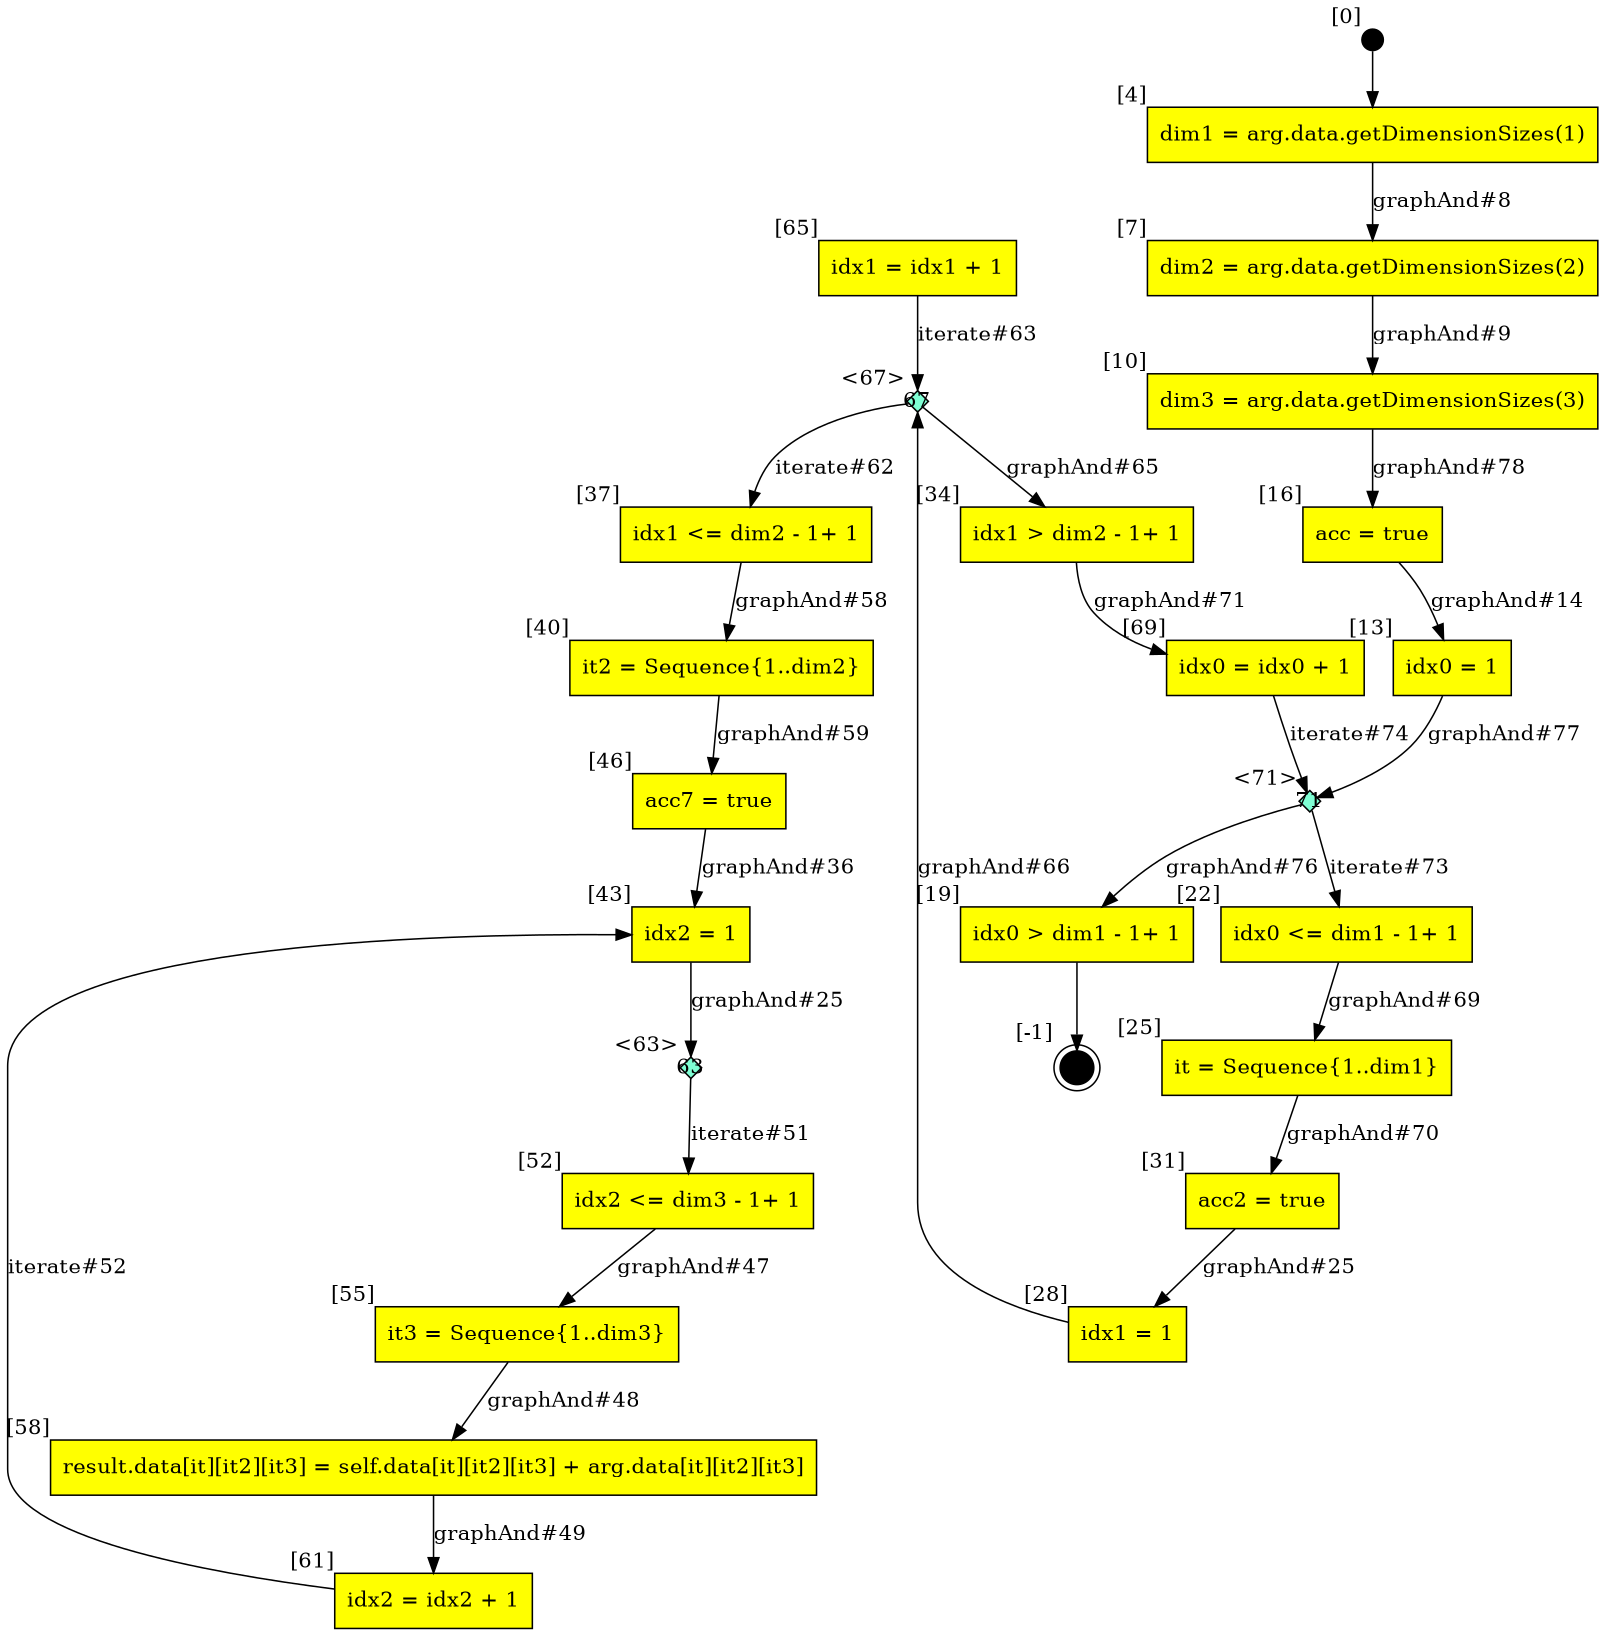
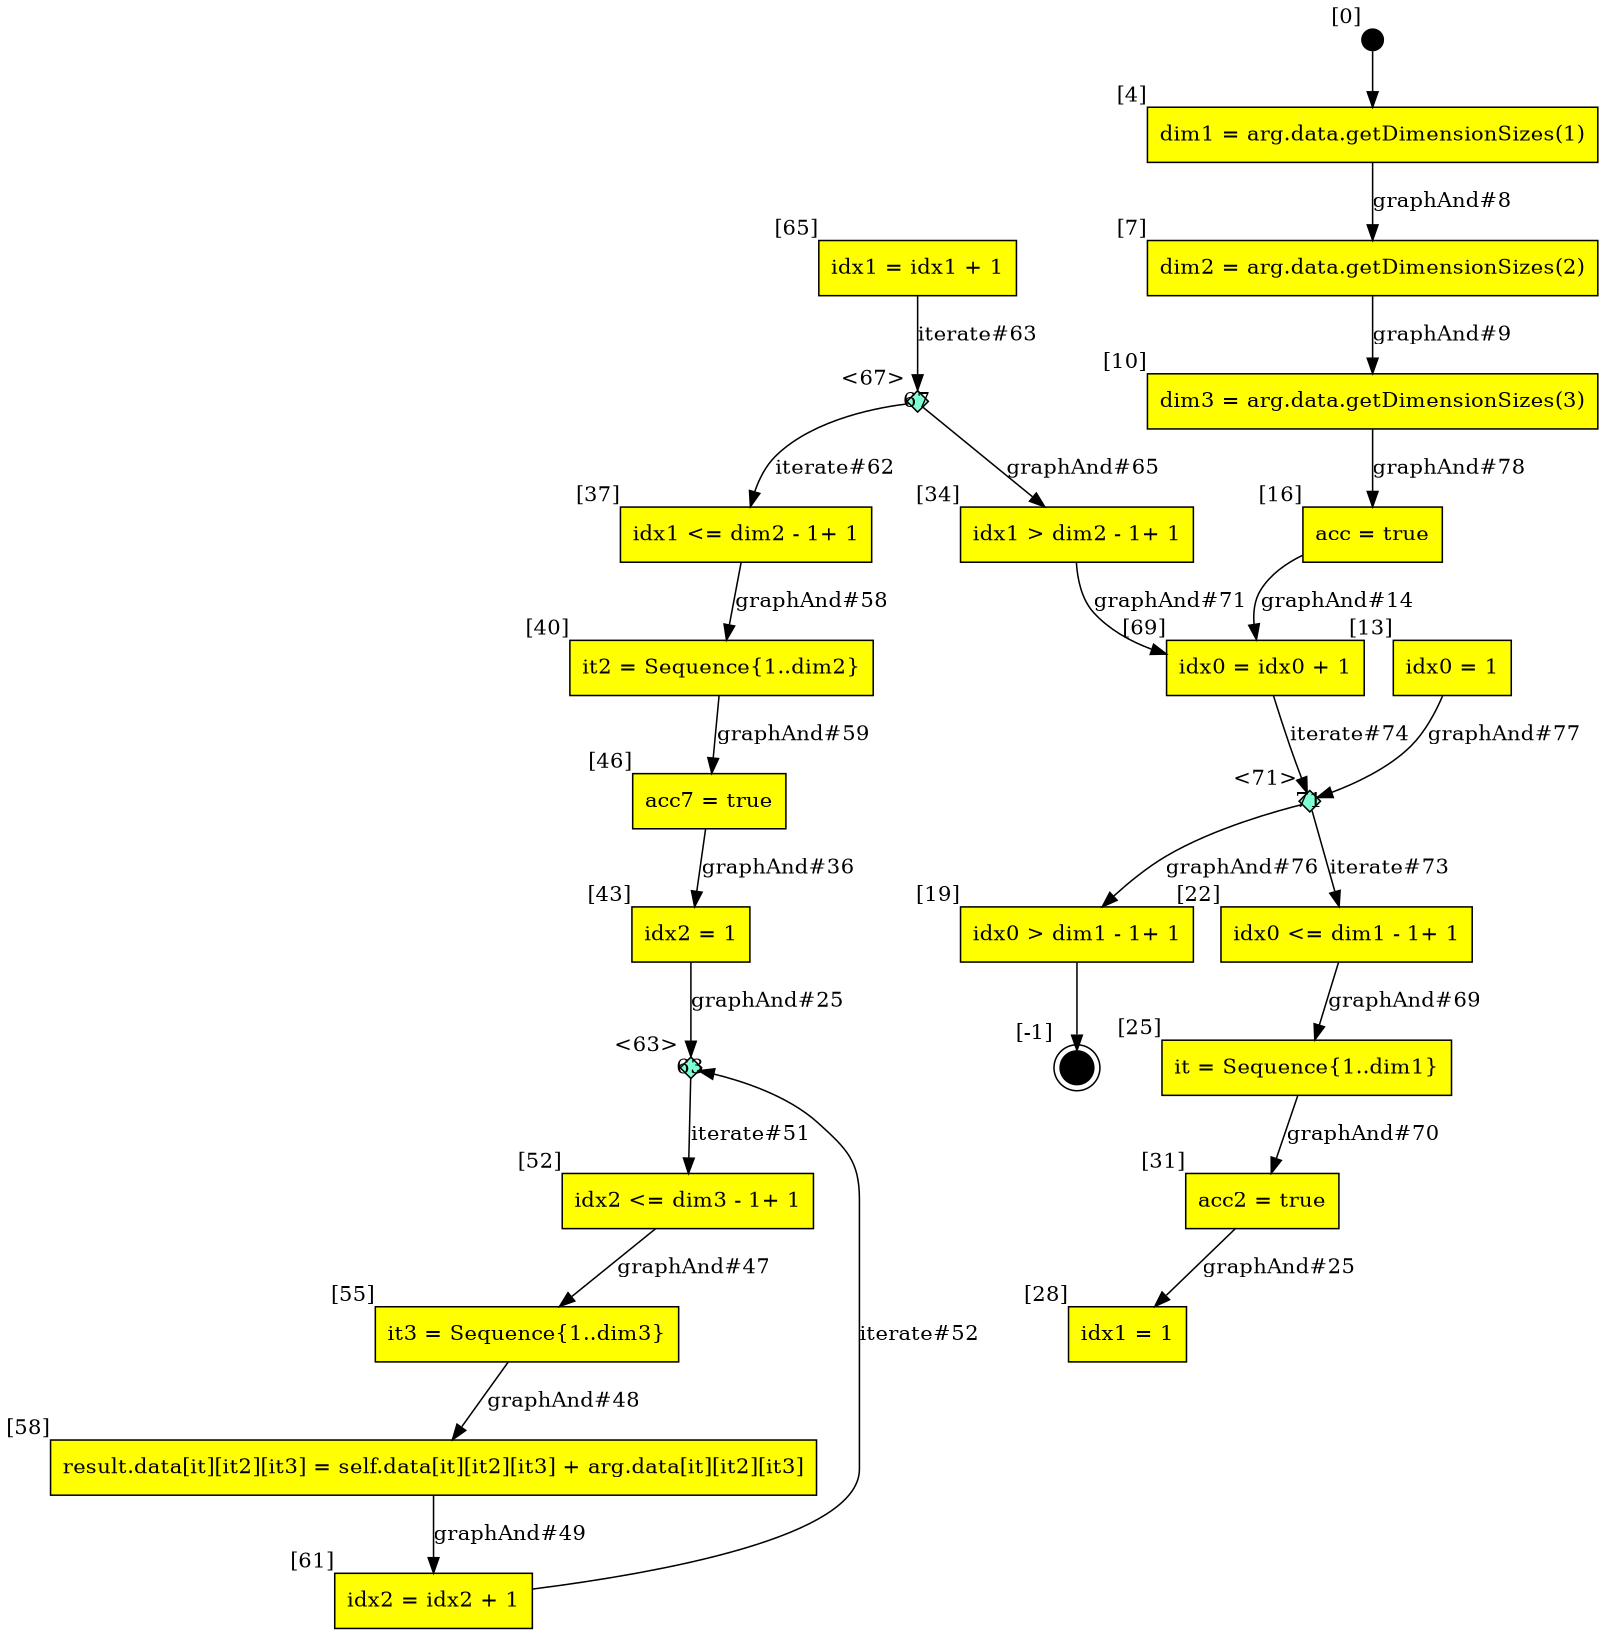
(1422, 592) -> (1266, 582)
(918, 919) -> none
(8, 1124) -> (859, 1412)
